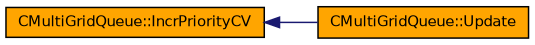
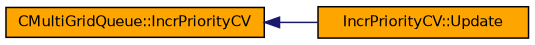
(423, 22) -> (423, 22)
